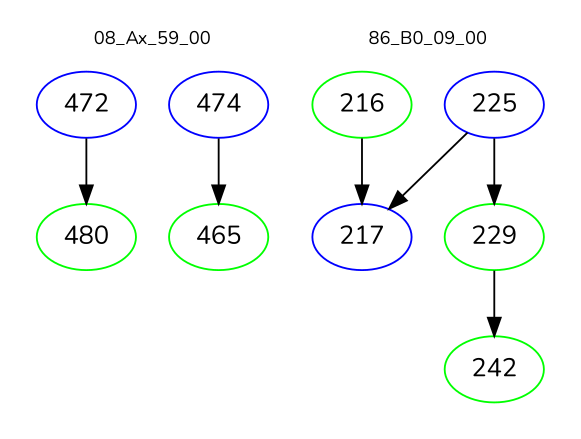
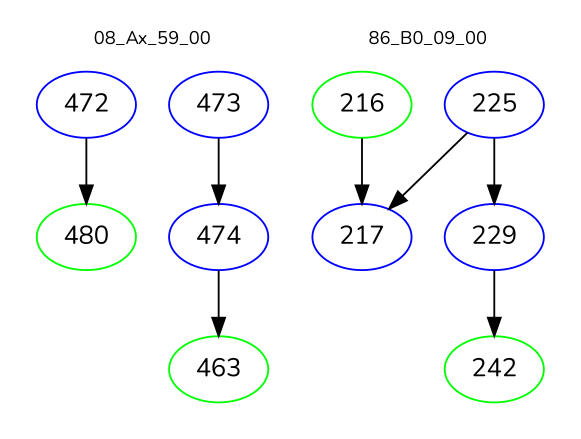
none -> (219, 105)
(219, 237) -> (219, 369)
(494, 237) -> (494, 237)
